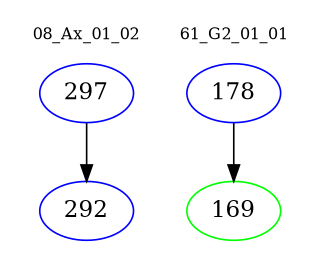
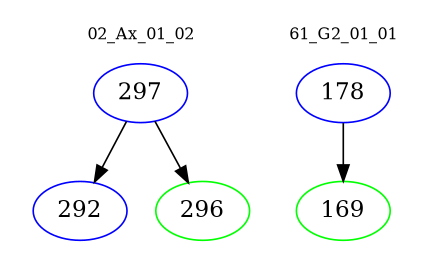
(87, 35) -> (141, 35)
none -> (203, 211)
